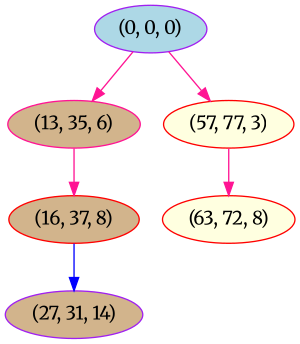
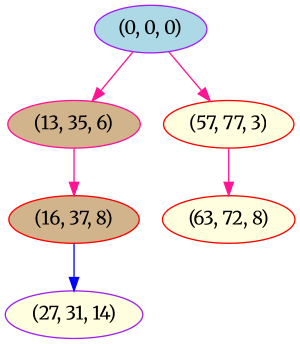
(74, 315) -> (74, 315)
